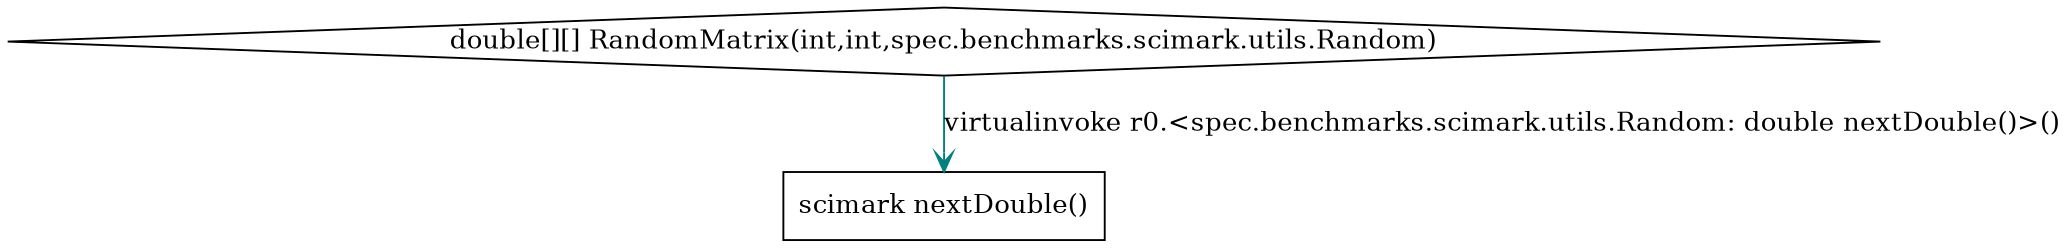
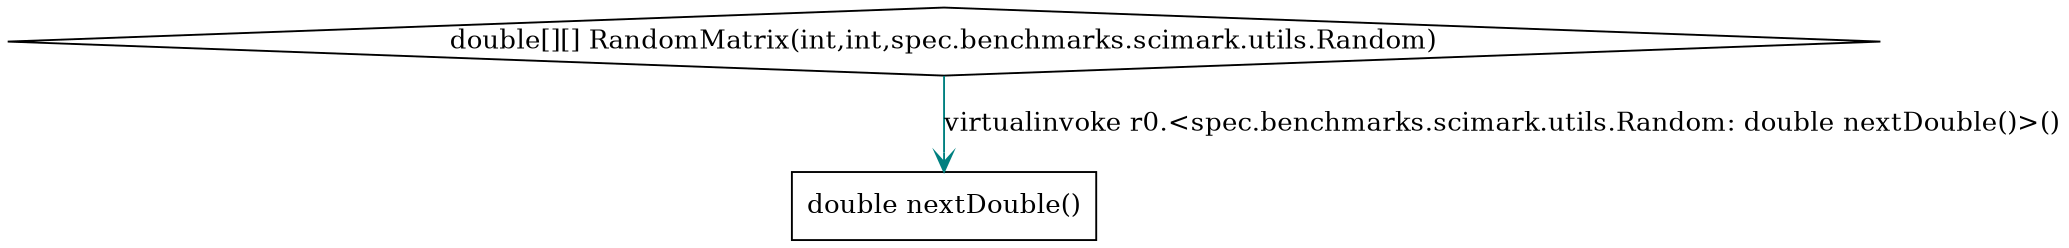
(944, 206) -> (944, 206)
